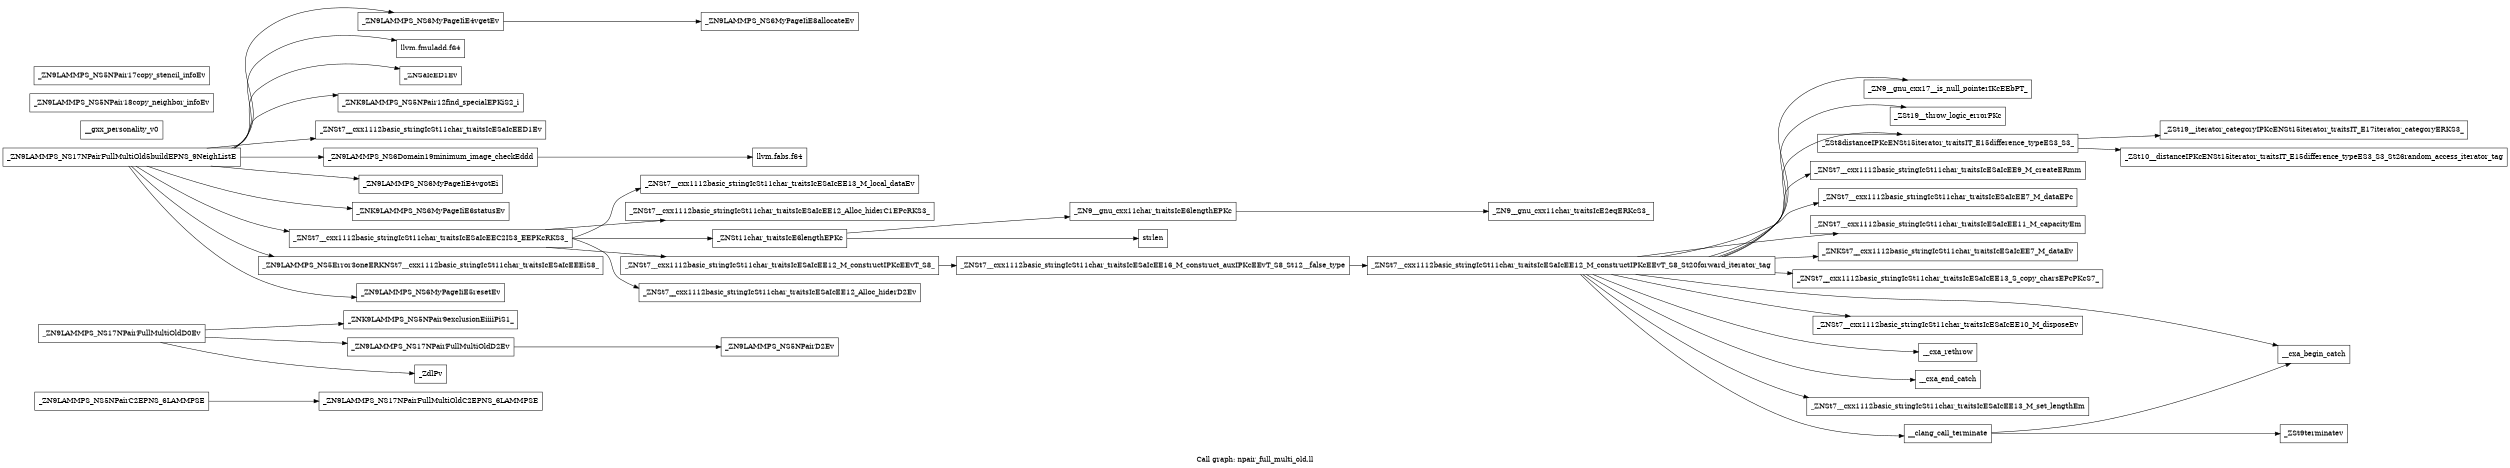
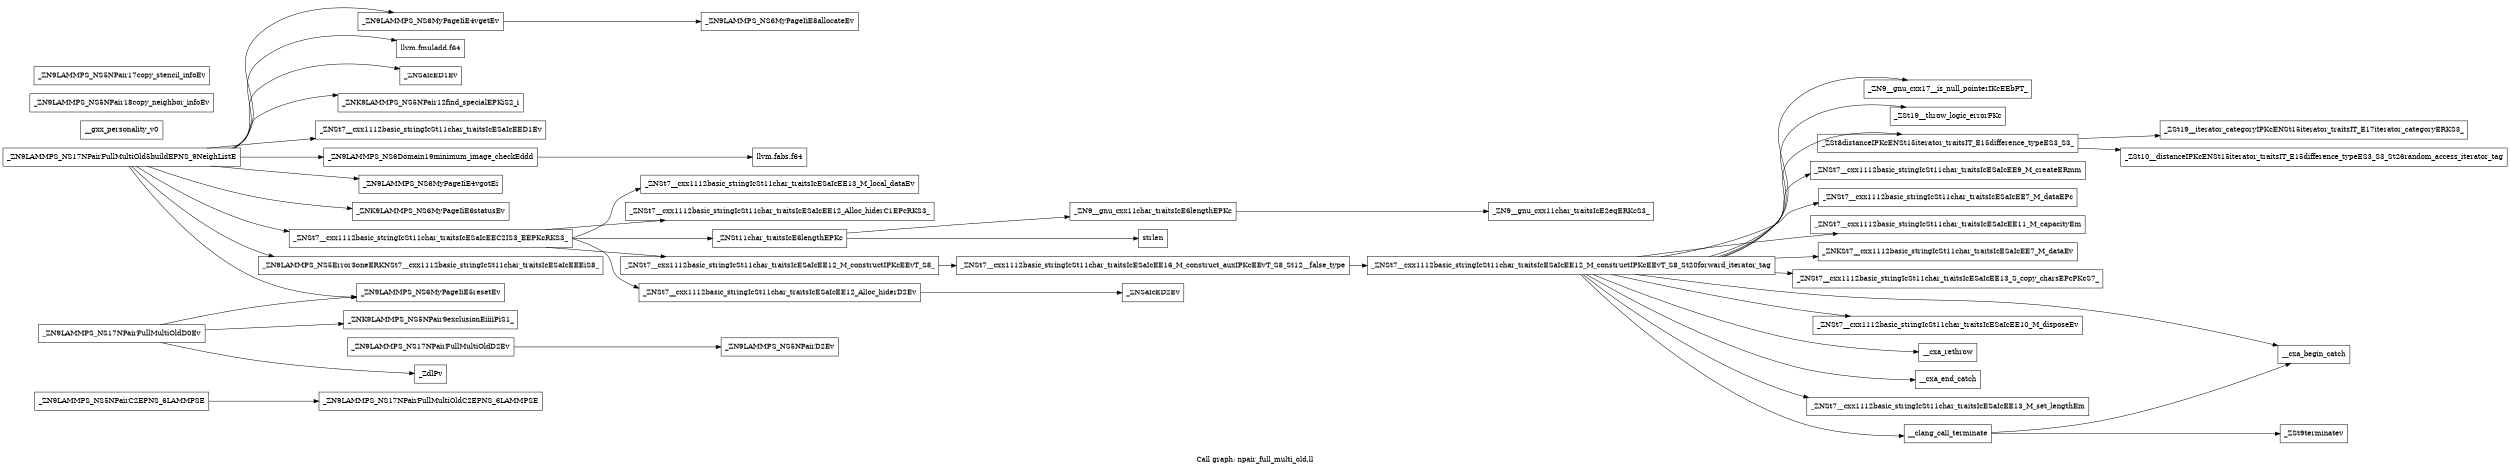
none -> (1153, 293)
(274, 340) -> (256, 307)
